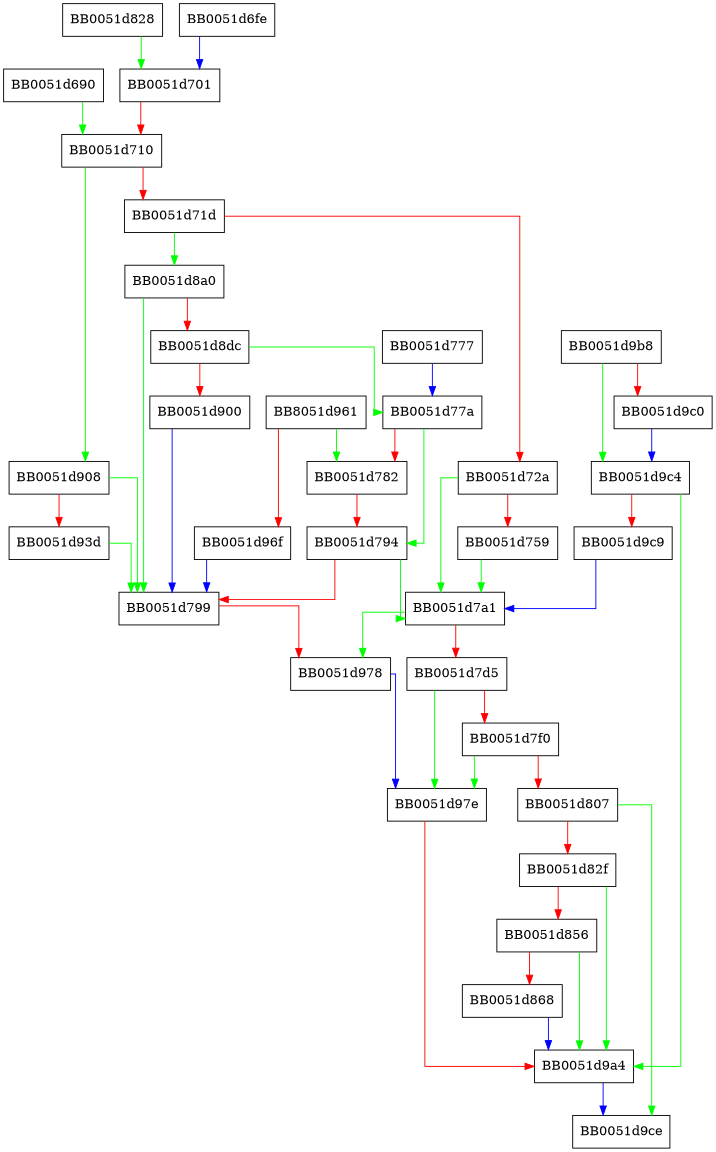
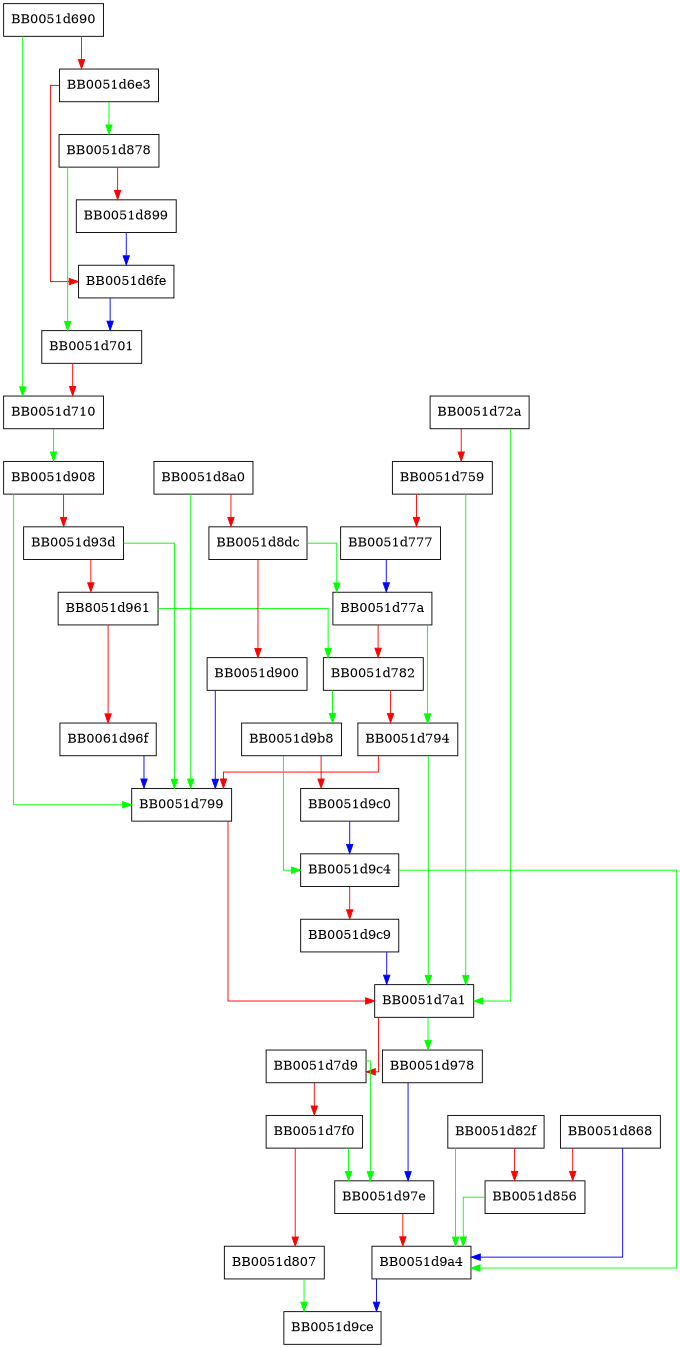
(113, 20) -> (109, 151)
none -> (109, 85)
none -> (126, 216)
(174, 216) -> none
none -> (416, 506)
(243, 543) -> (108, 739)
none -> (91, 571)
(280, 606) -> (228, 980)
(457, 674) -> (316, 1066)
none -> (332, 702)
(568, 833) -> none
(530, 964) -> (573, 1160)
